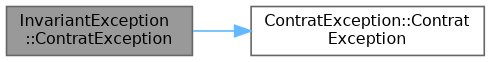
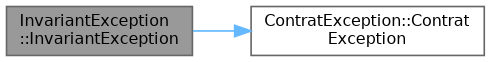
(99, 31) -> (99, 31)
